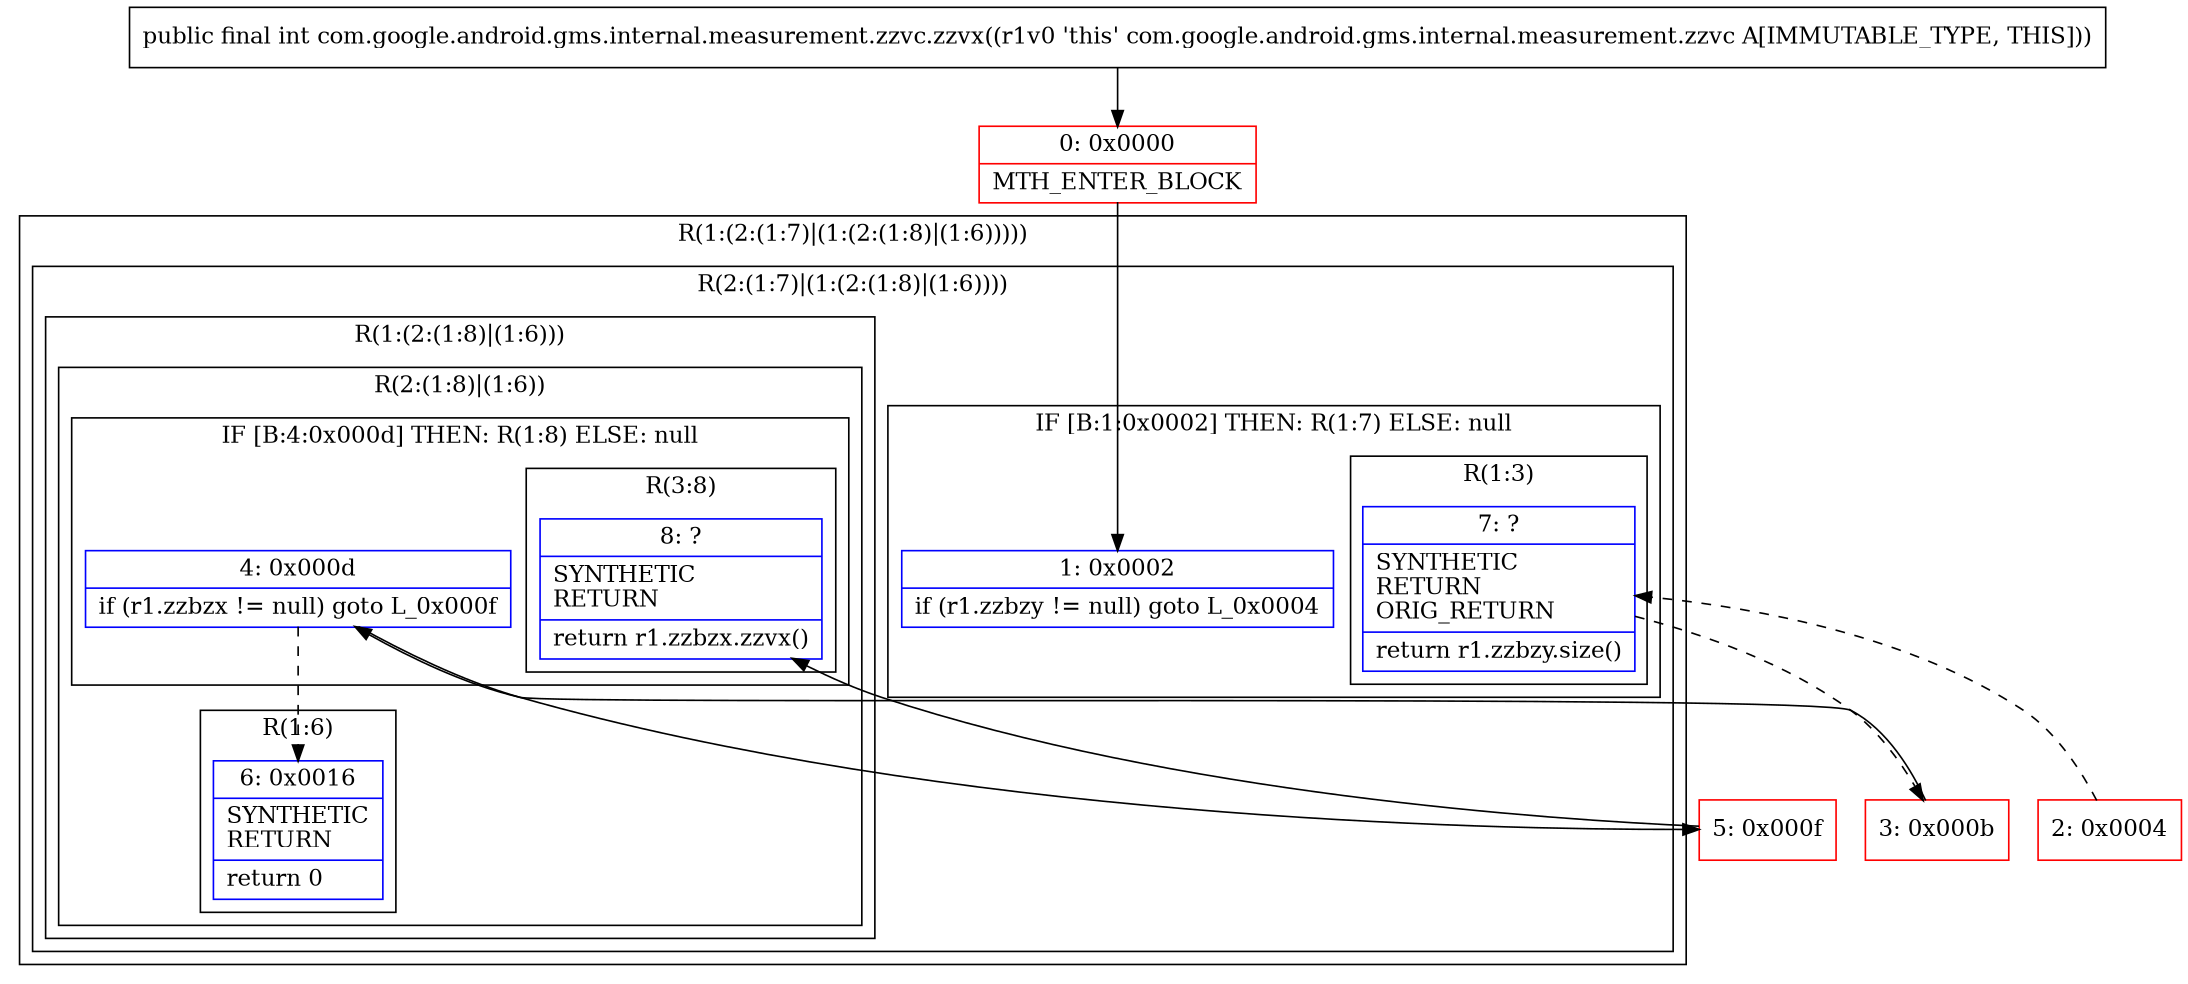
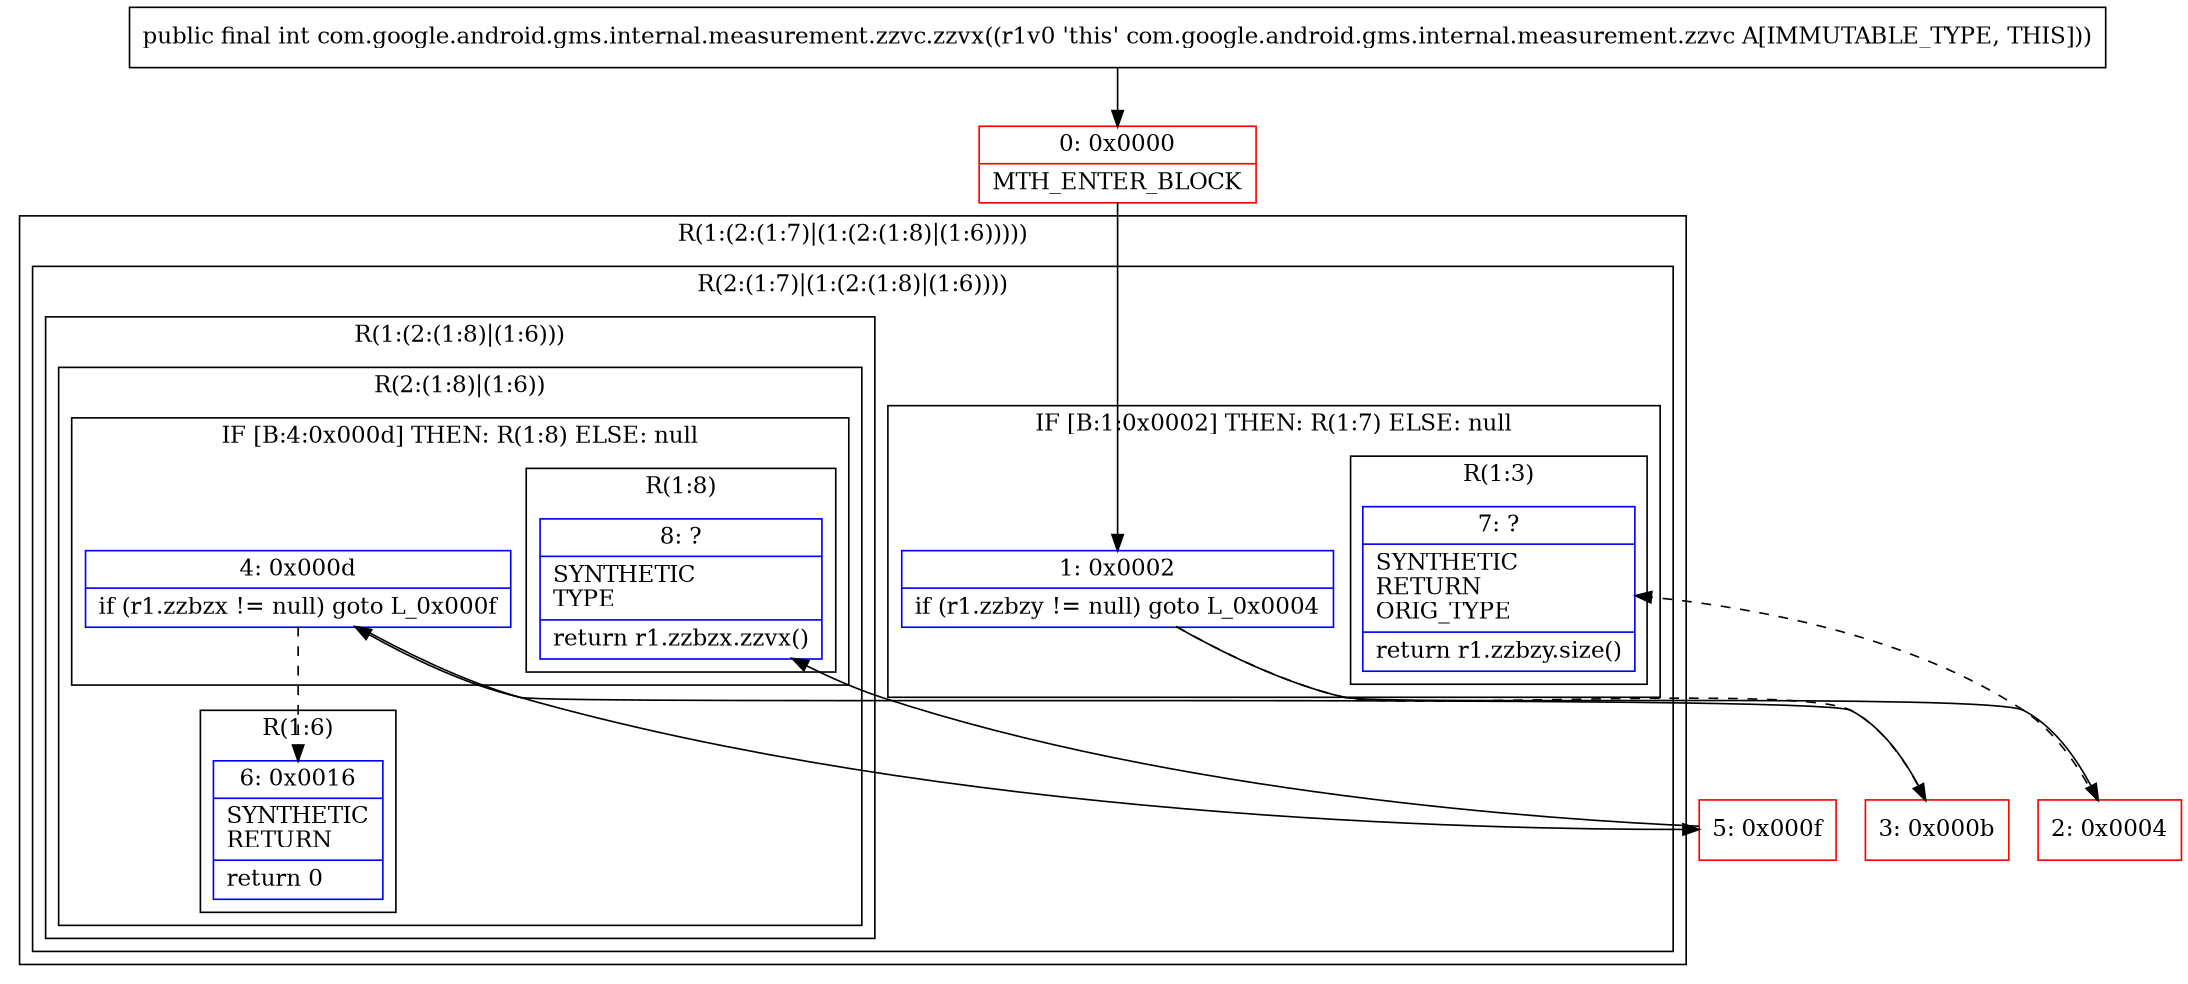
(681, 487) -> (681, 487)
(606, 600) -> (585, 600)
(1465, 612) -> (1444, 612)
(1792, 675) -> (1558, 700)
none -> (1861, 702)
